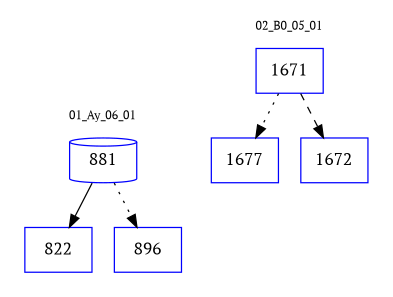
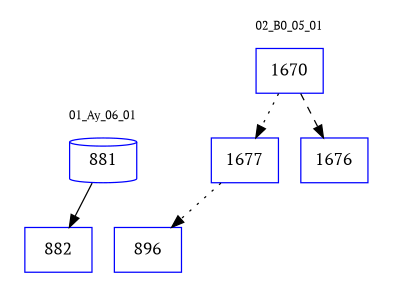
(290, 71) -> (290, 71)
(334, 160) -> (334, 160)
(123, 200) -> (201, 201)
(58, 250) -> (58, 250)
